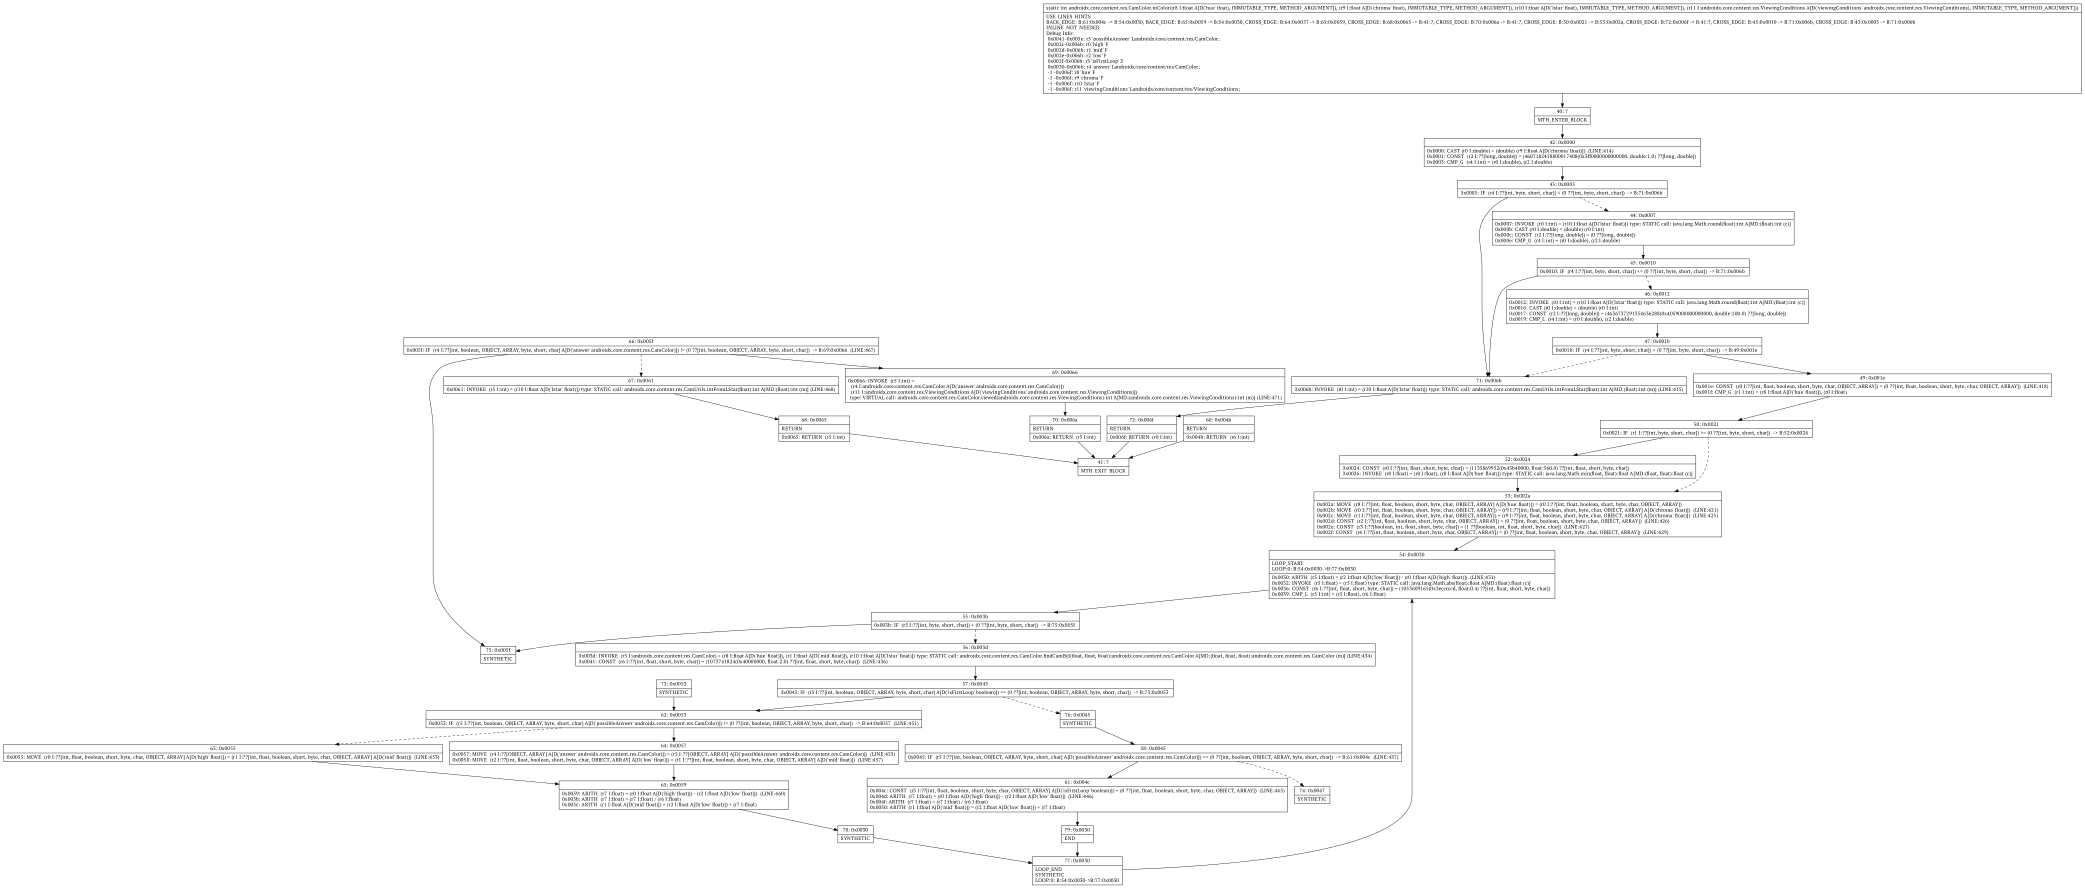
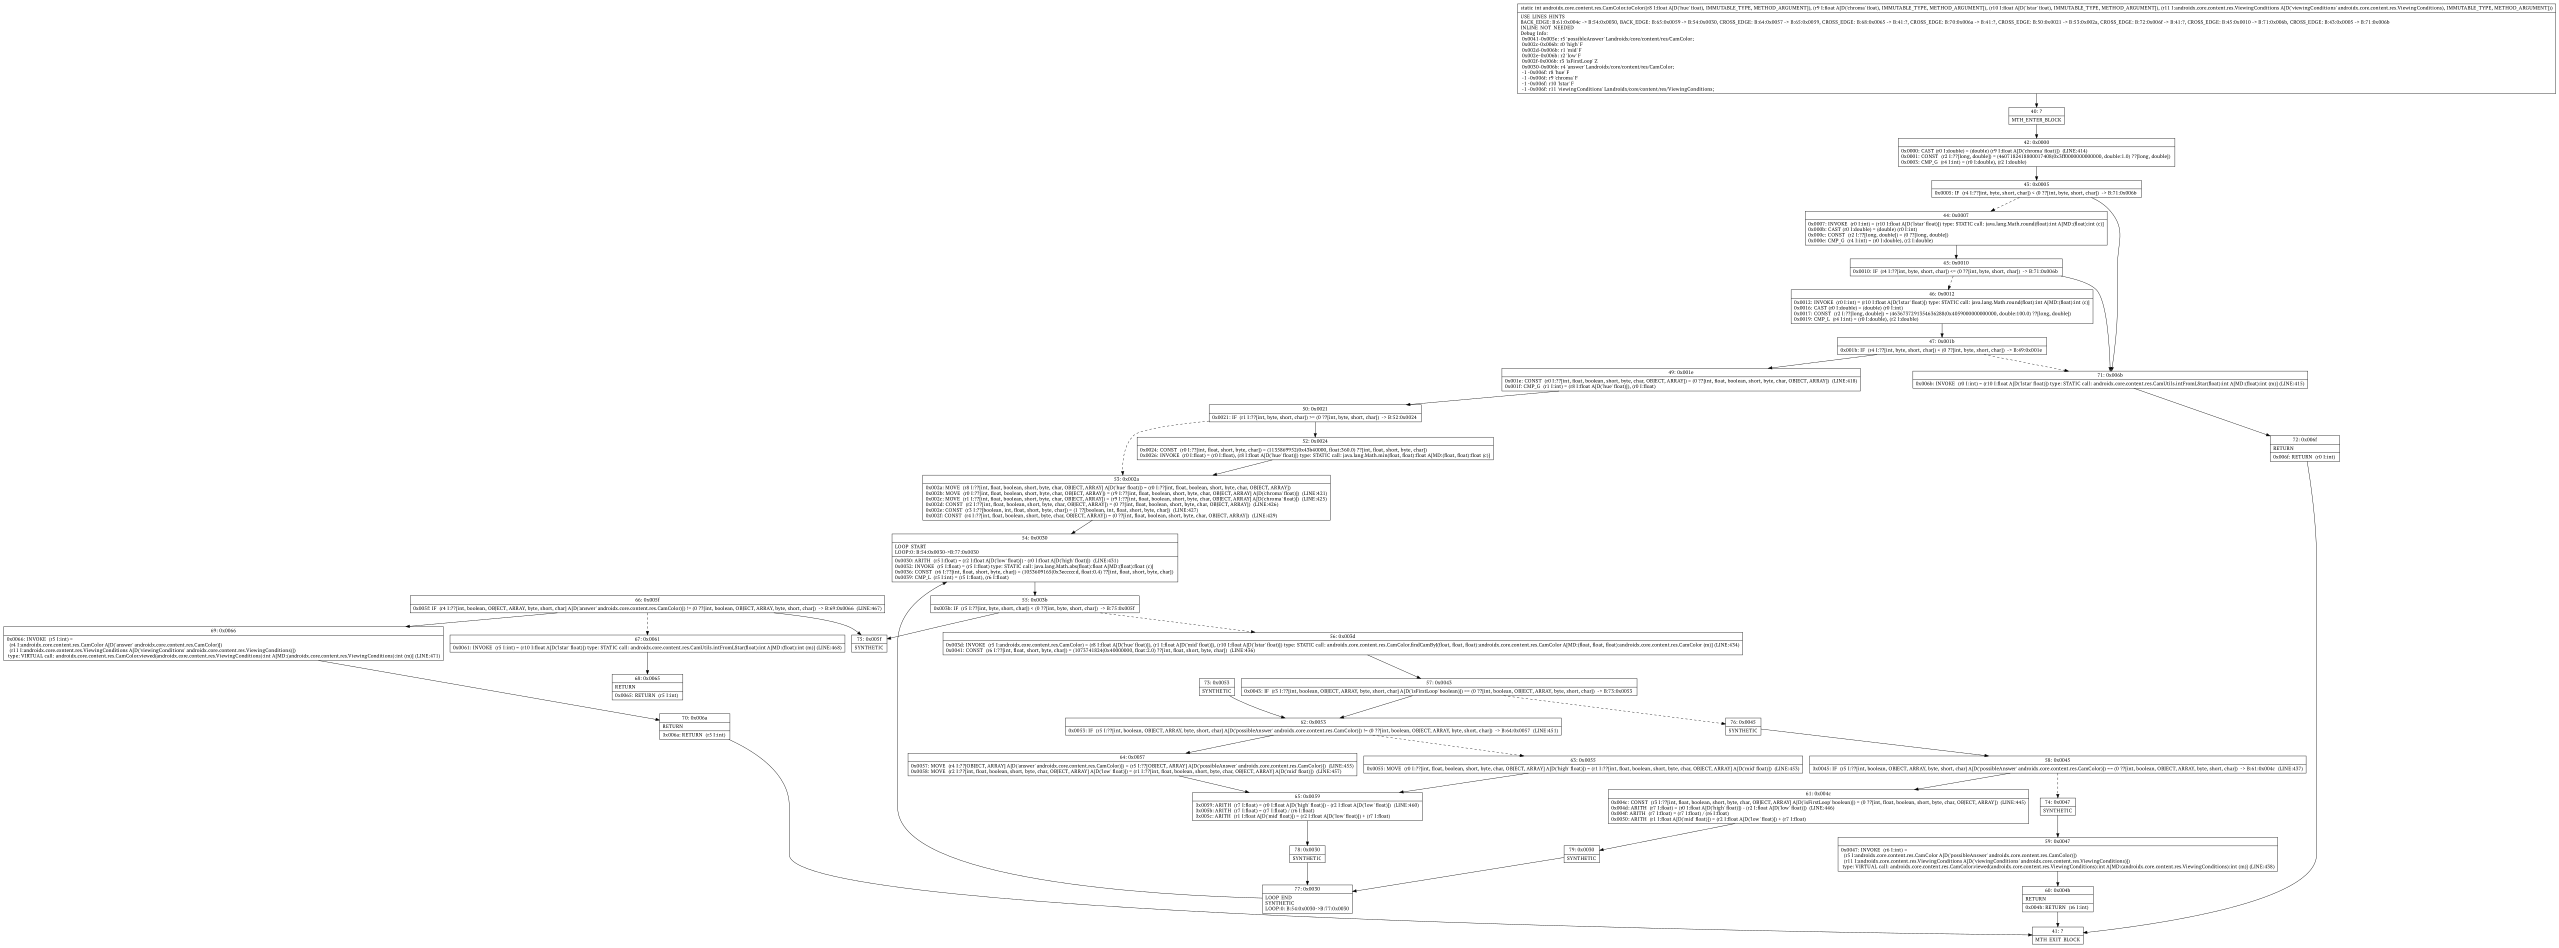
(962, 448) -> none
(1070, 838) -> (1582, 858)
none -> (2058, 854)
